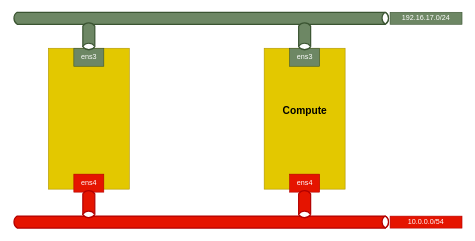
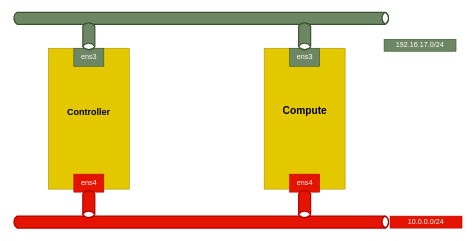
(426, 18) -> (420, 45)
none -> (89, 111)
(426, 222) -> (426, 222)
